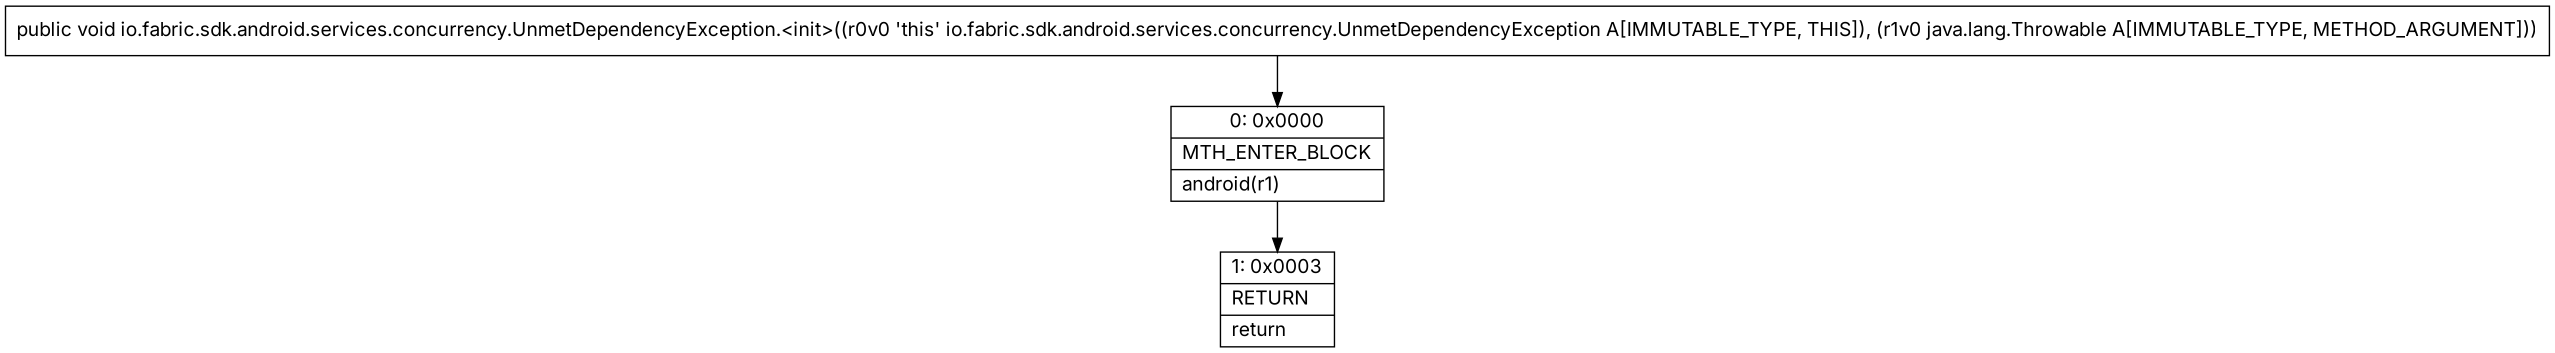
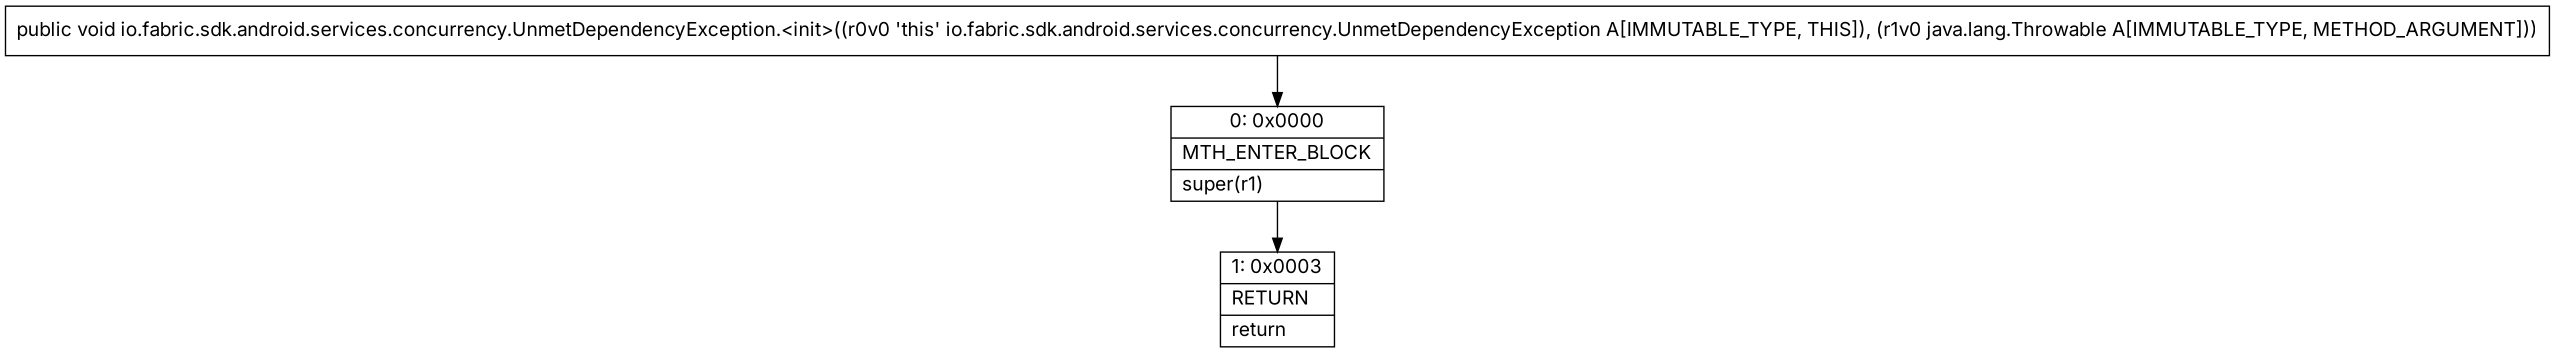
(1231, 185) -> (1223, 185)
